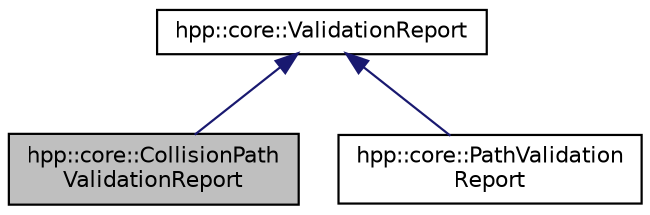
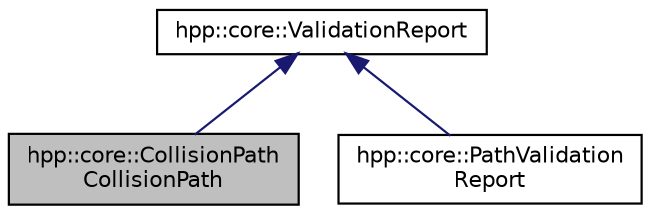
(154, 169) -> (154, 169)
